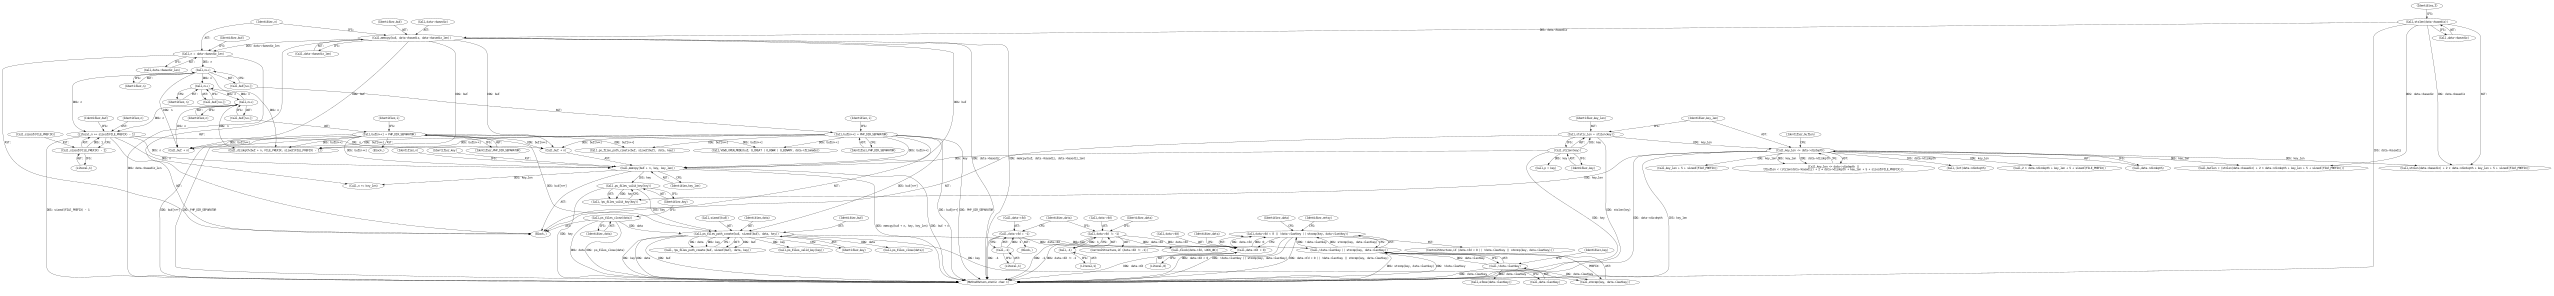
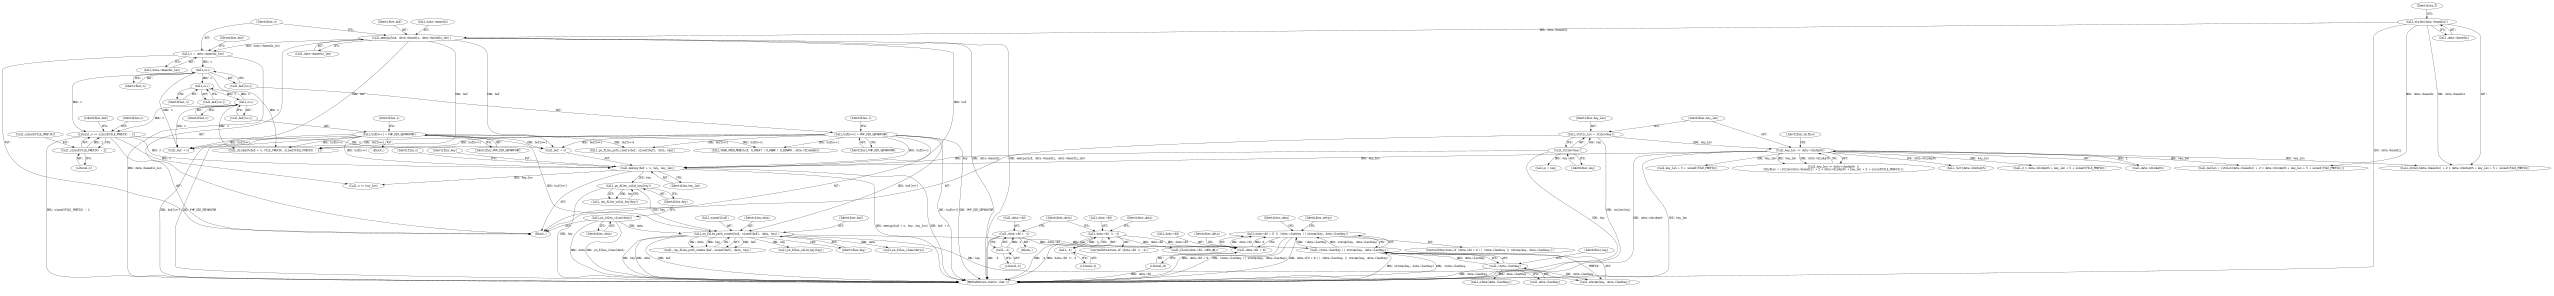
(2123, 159) -> (2123, 159)
(1207, 193) -> (1227, 159)
(1124, 263) -> (1085, 279)
